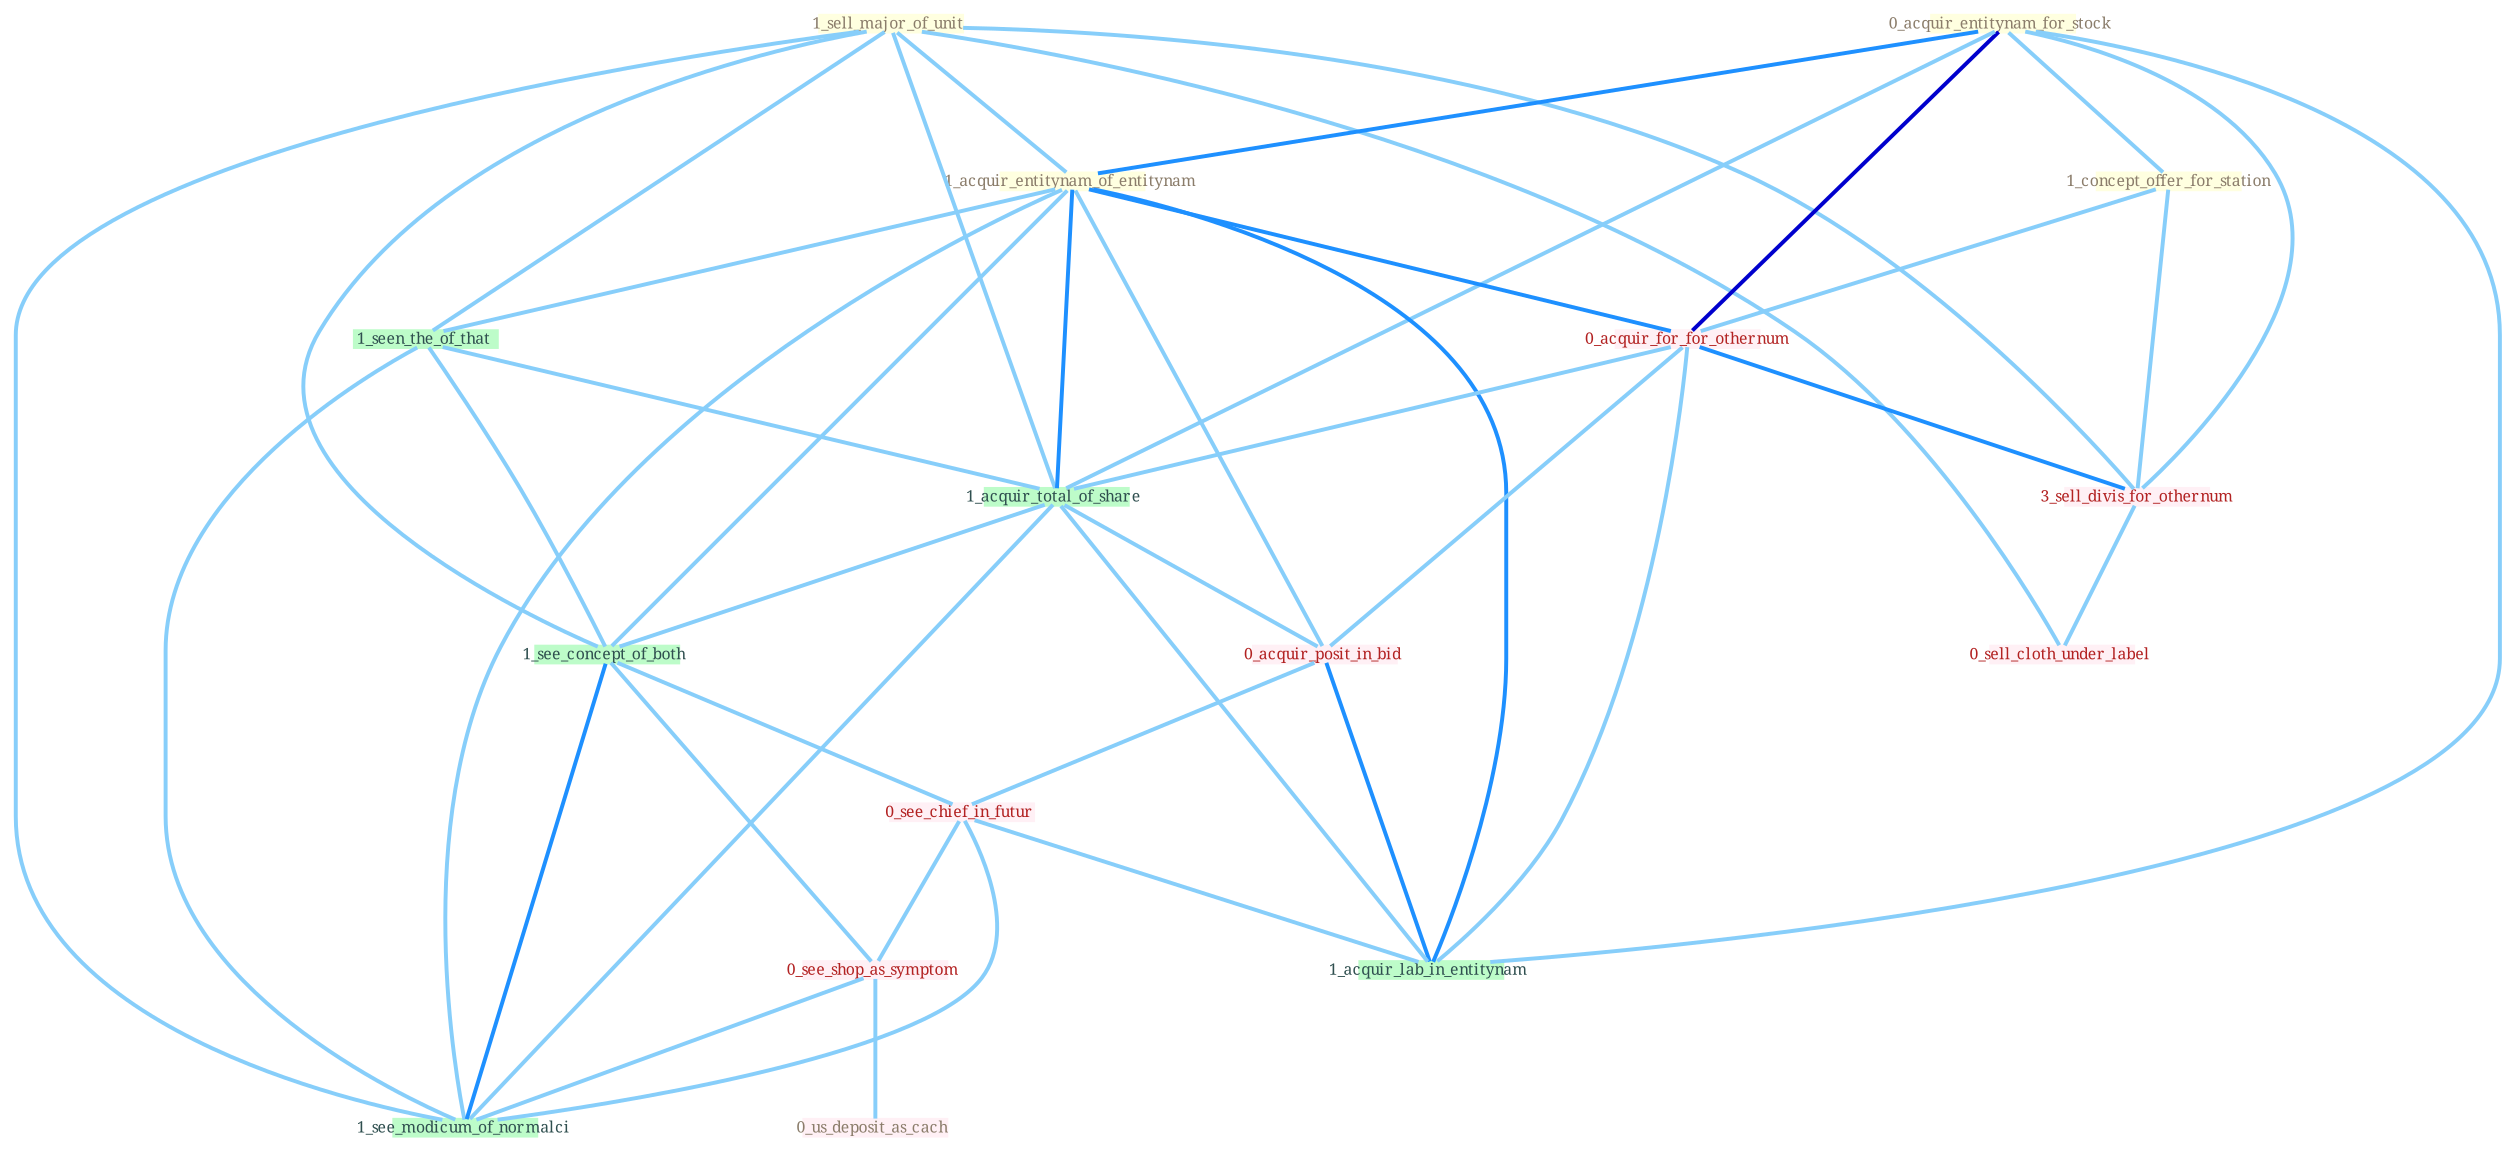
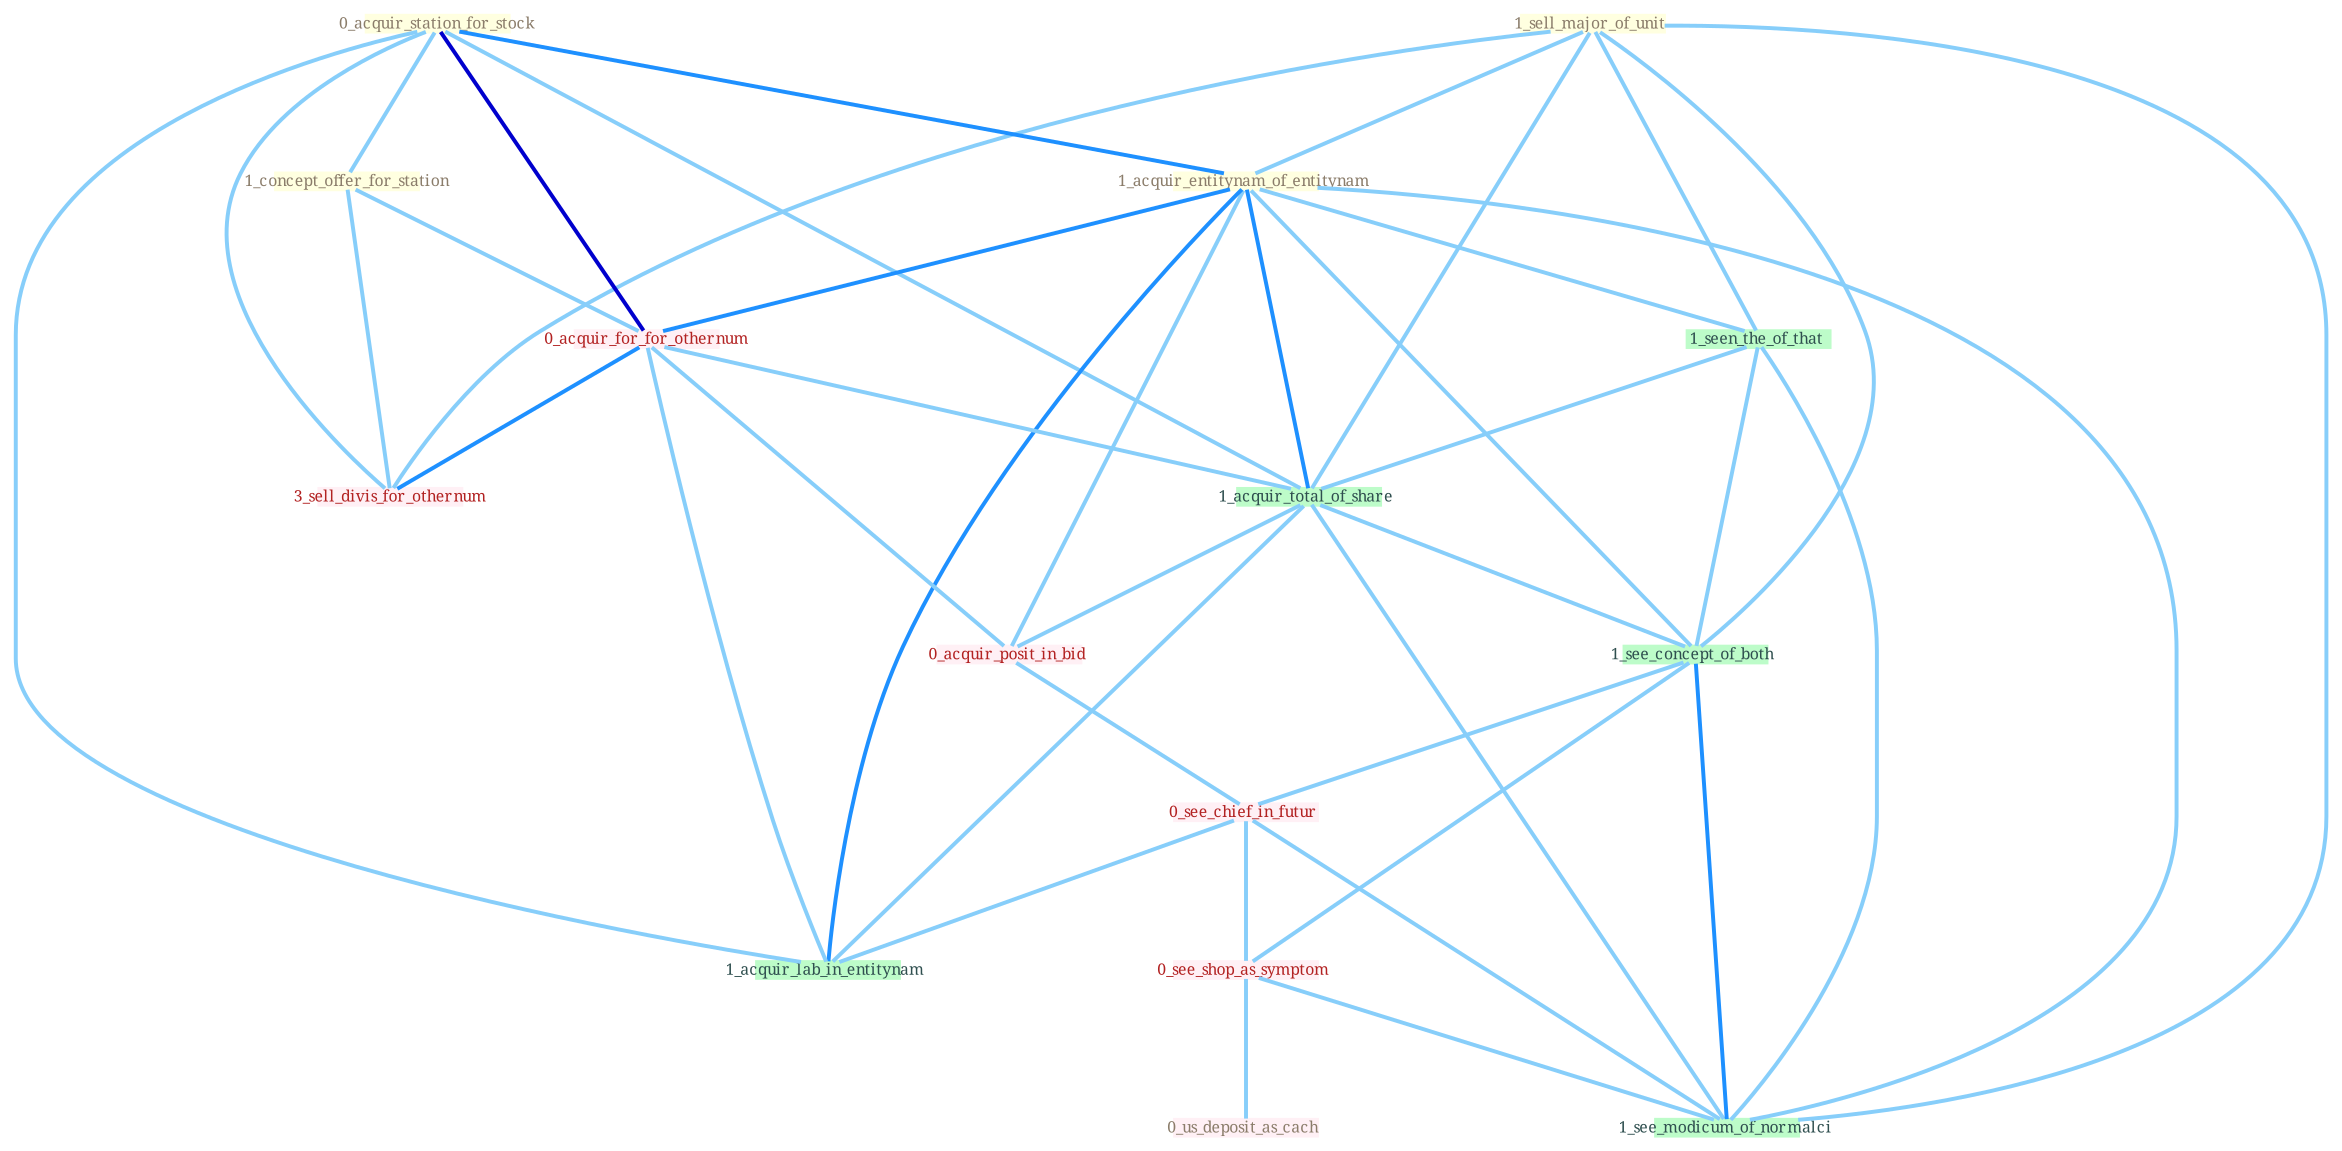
(2003, 24) -> (438, 24)
(2062, 655) -> none
(1378, 812) -> none
